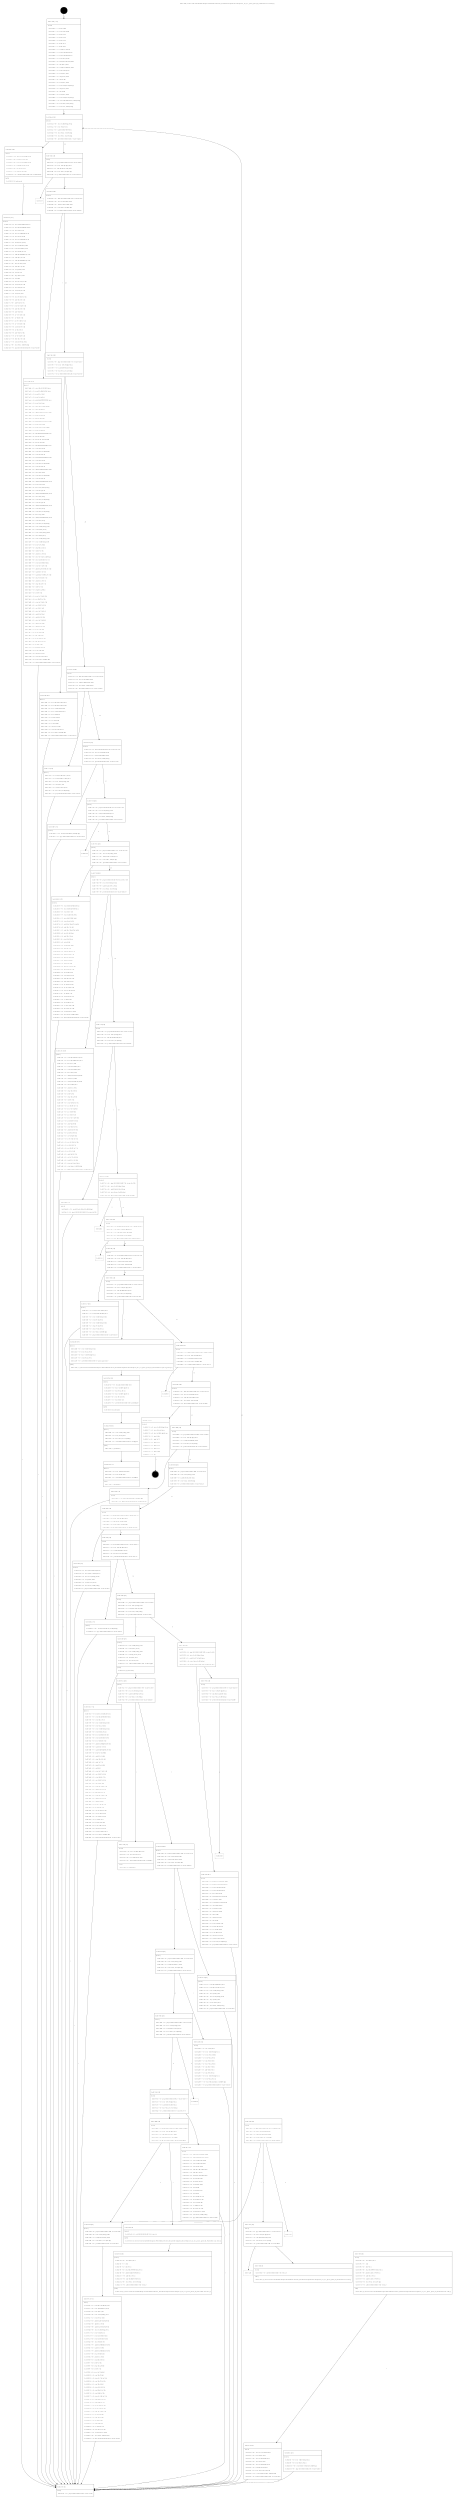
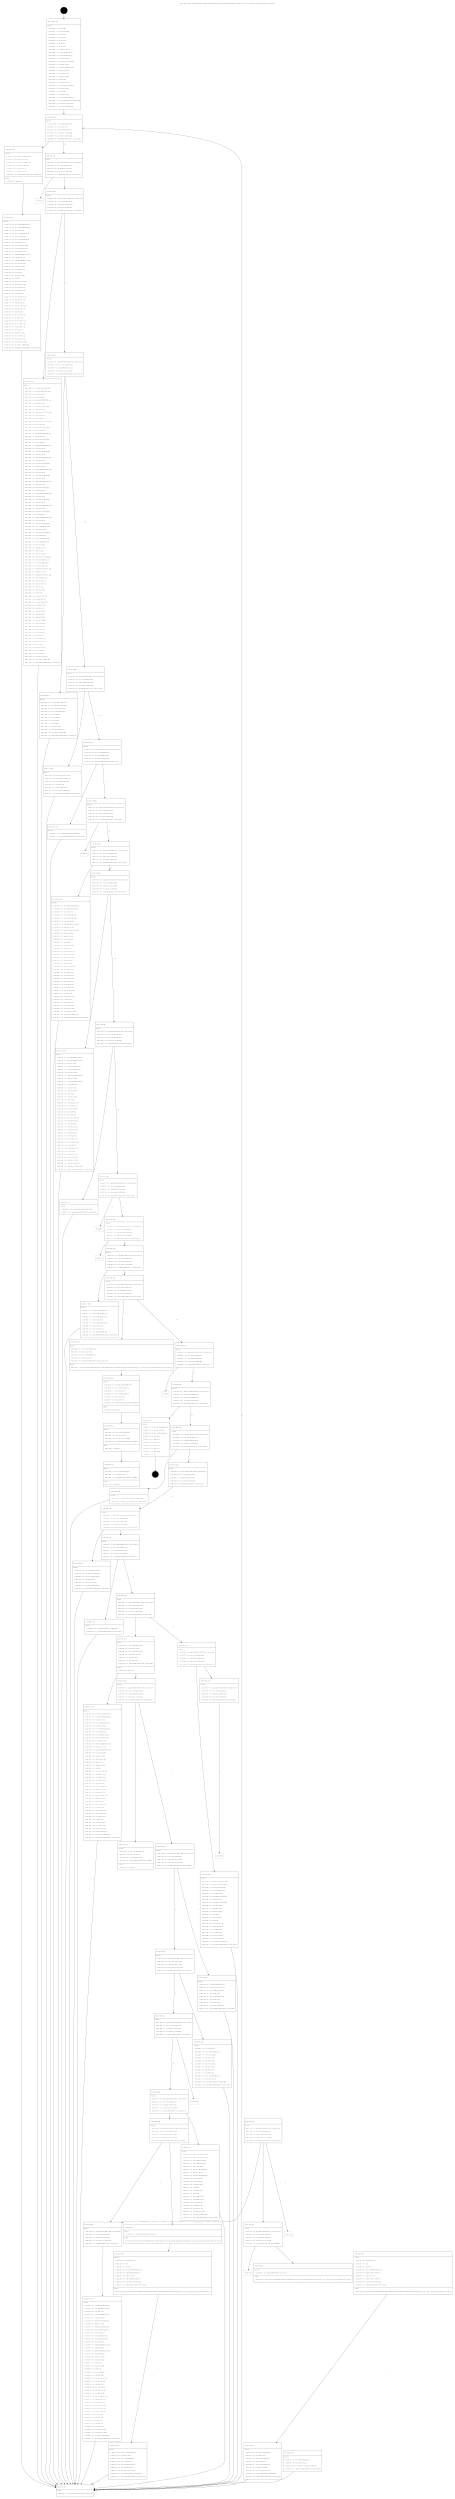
none -> (128, 2461)
